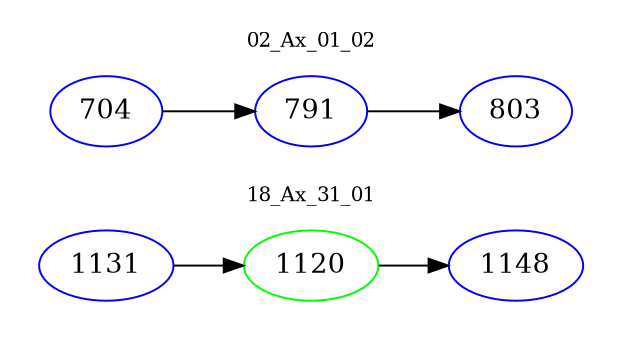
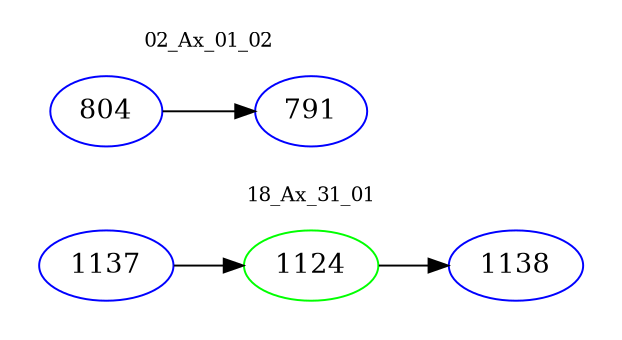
(106, 111) -> (106, 111)
(516, 111) -> none
(106, 266) -> (106, 266)
(311, 266) -> (311, 266)
(516, 266) -> (516, 266)
